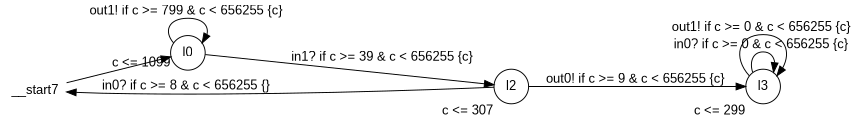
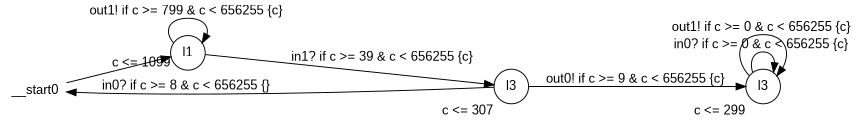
(188, 53) -> (188, 53)
(511, 86) -> (511, 86)
(35, 90) -> (35, 90)
